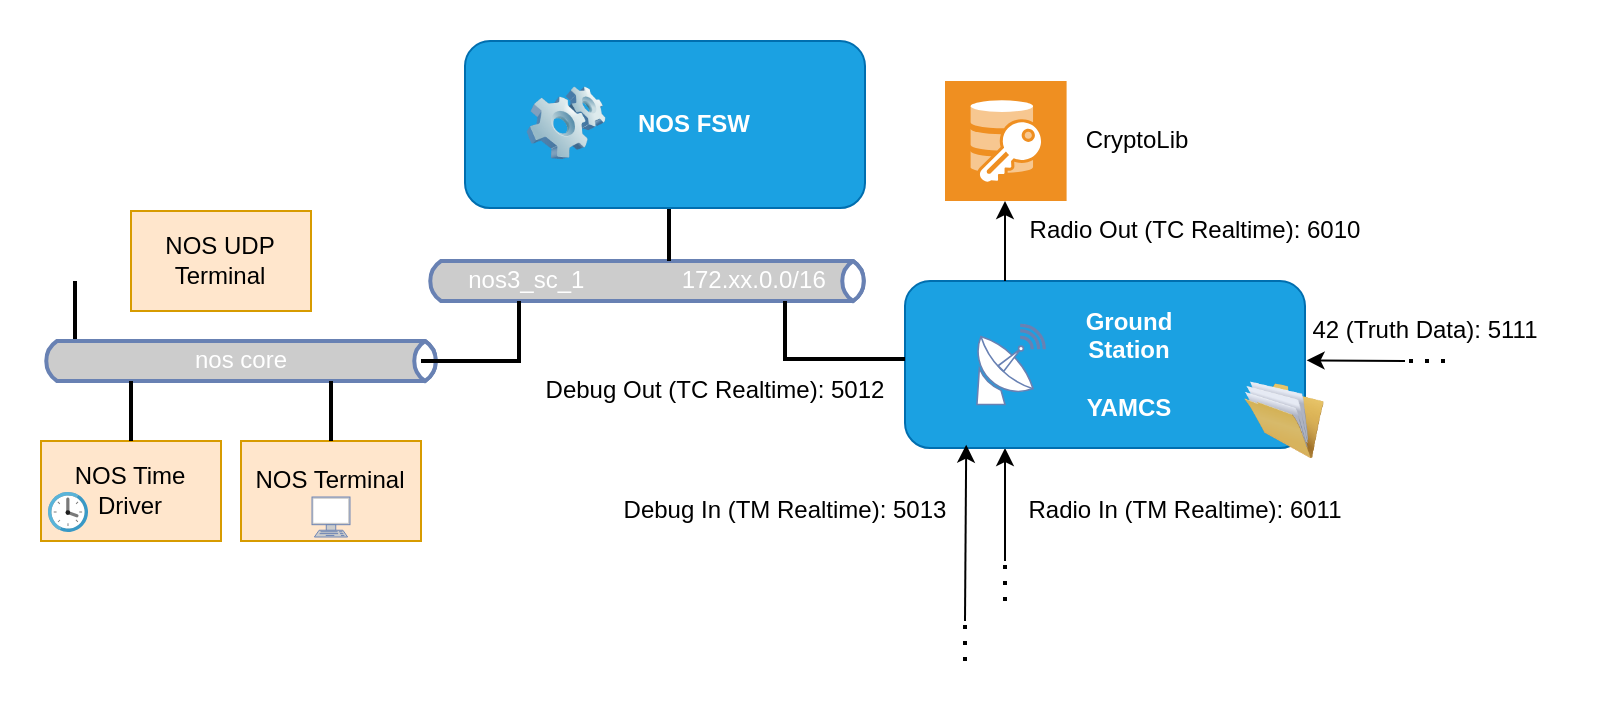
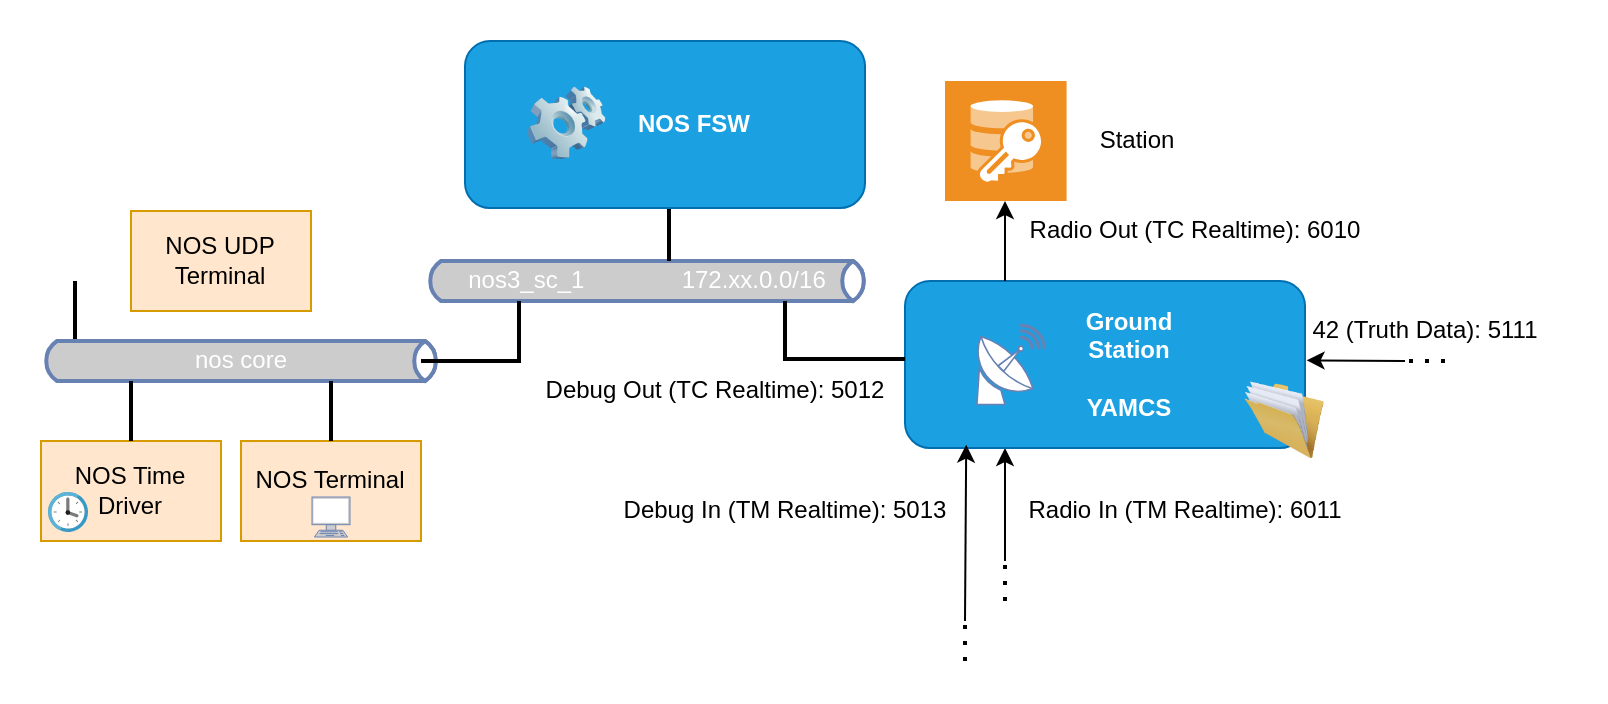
(1138, 141) -> (1138, 141)
